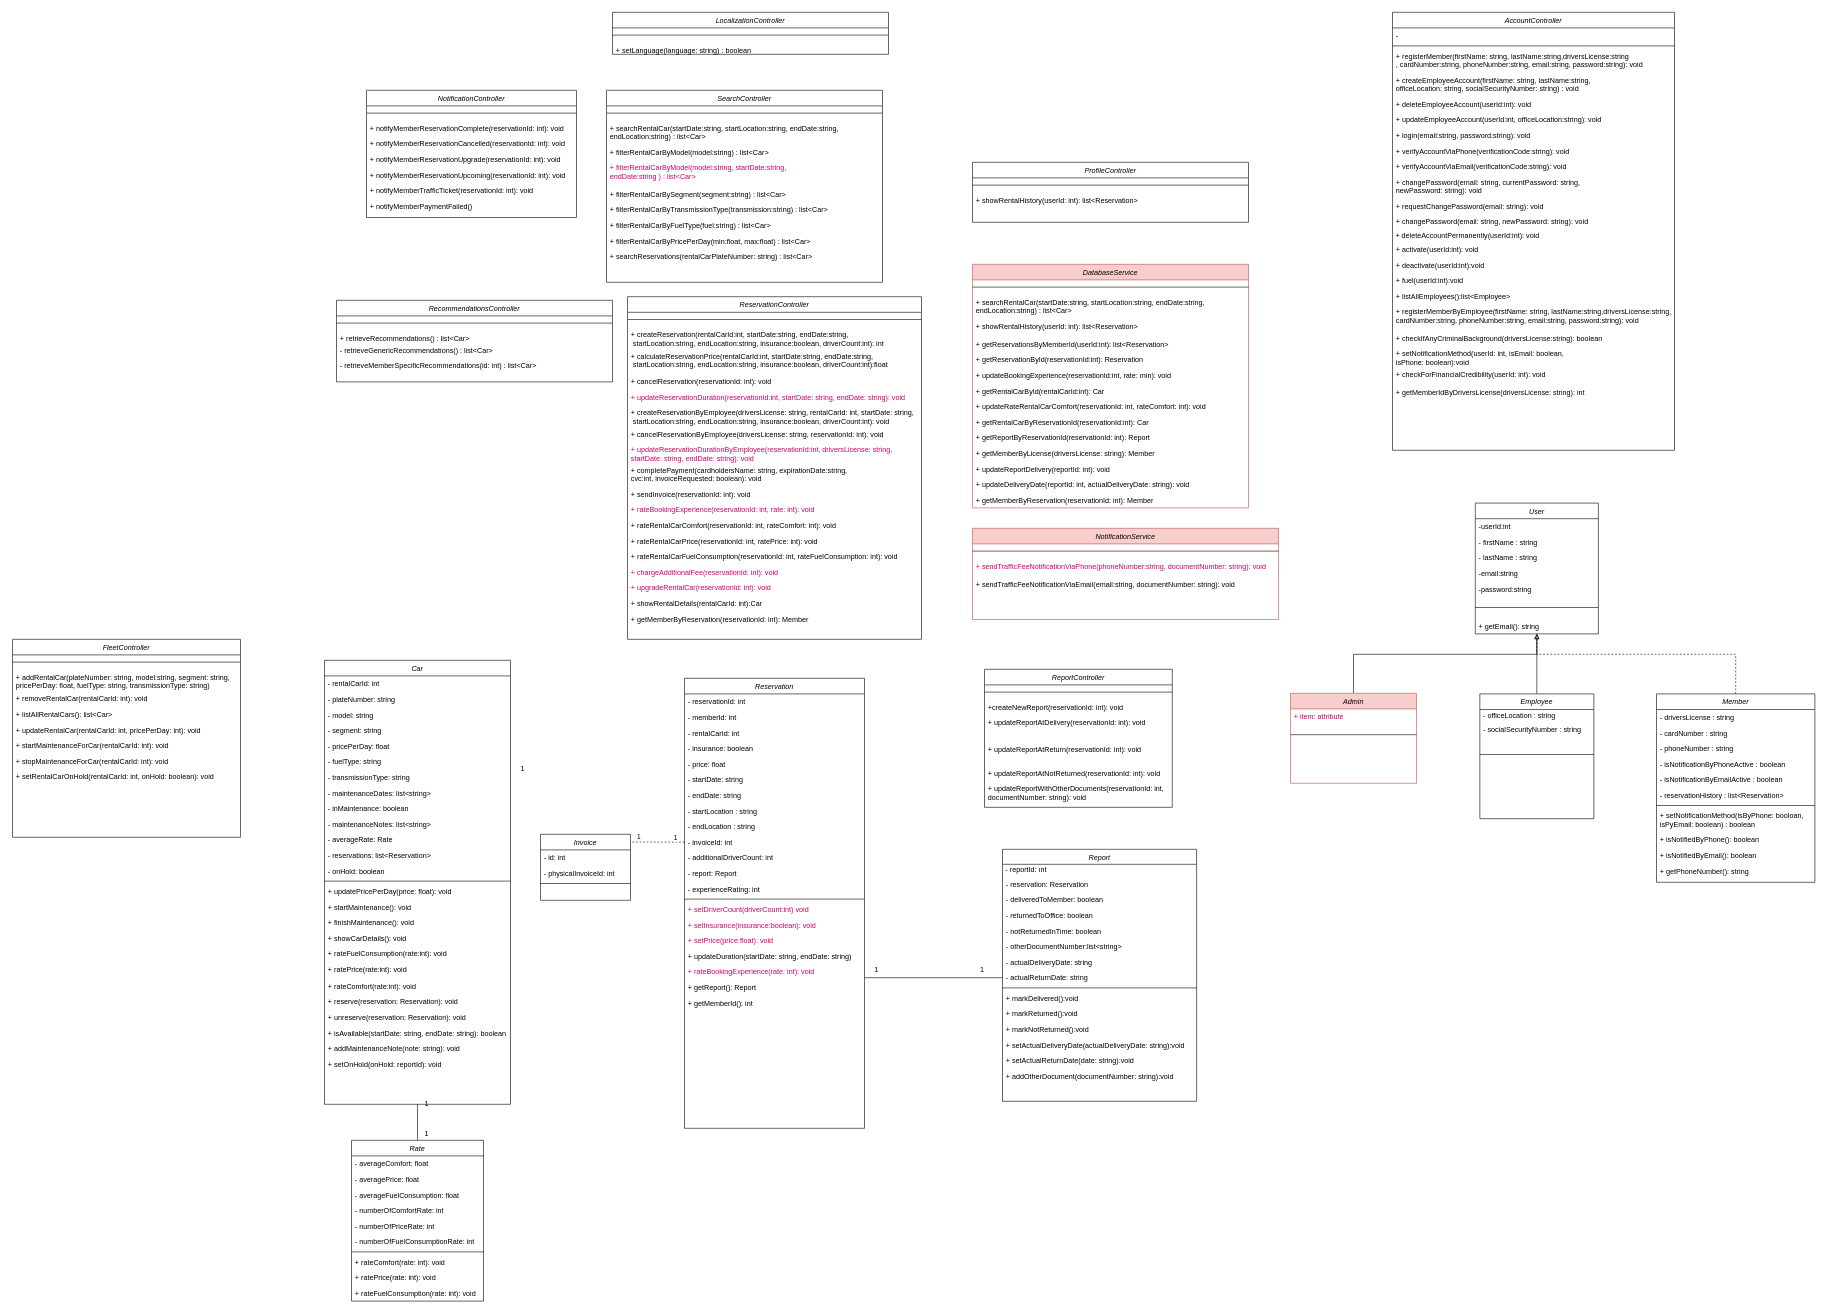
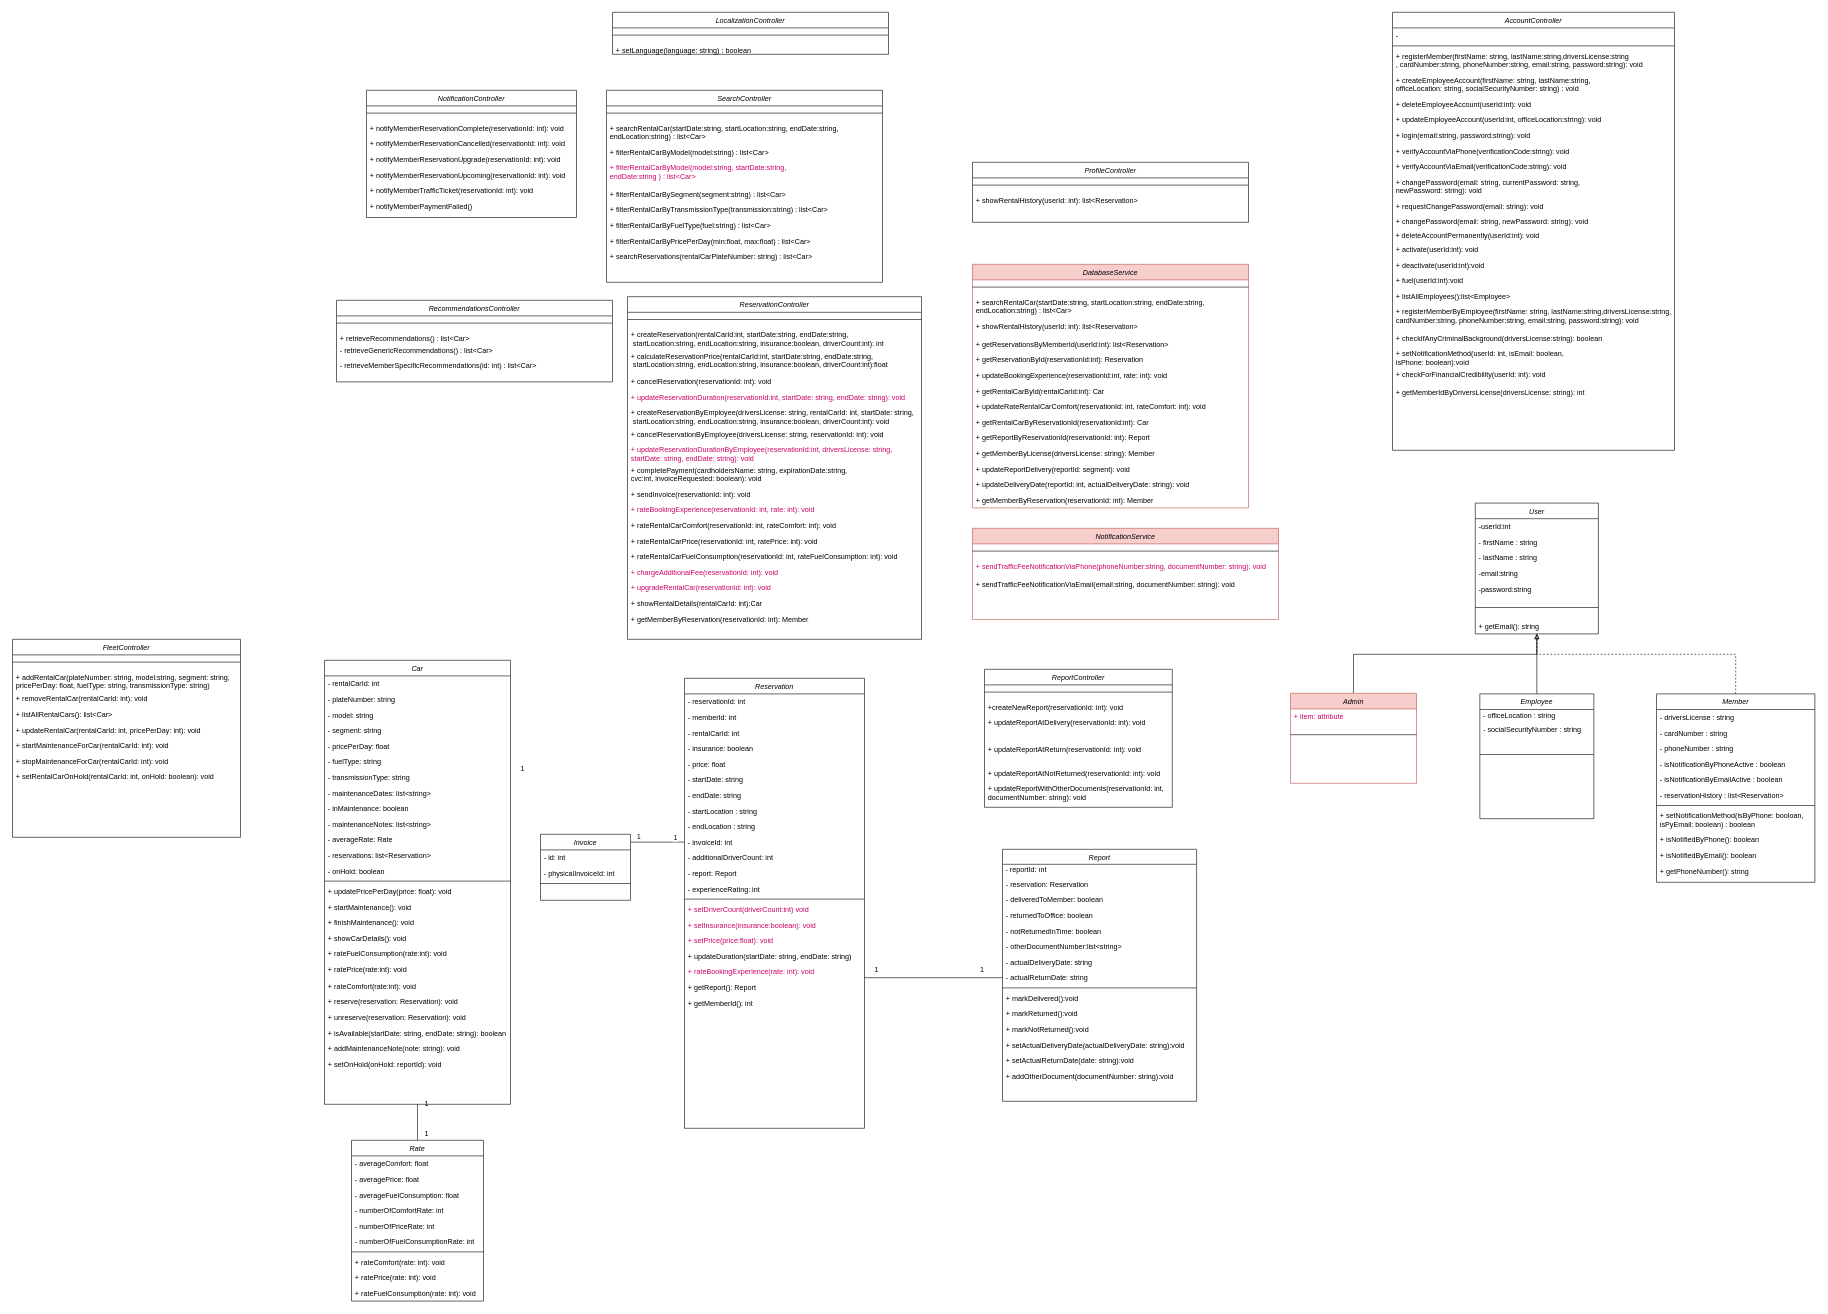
(1085, 376) -> (1085, 376)
(1054, 469) -> (1063, 469)
(656, 842) -> (656, 842)
